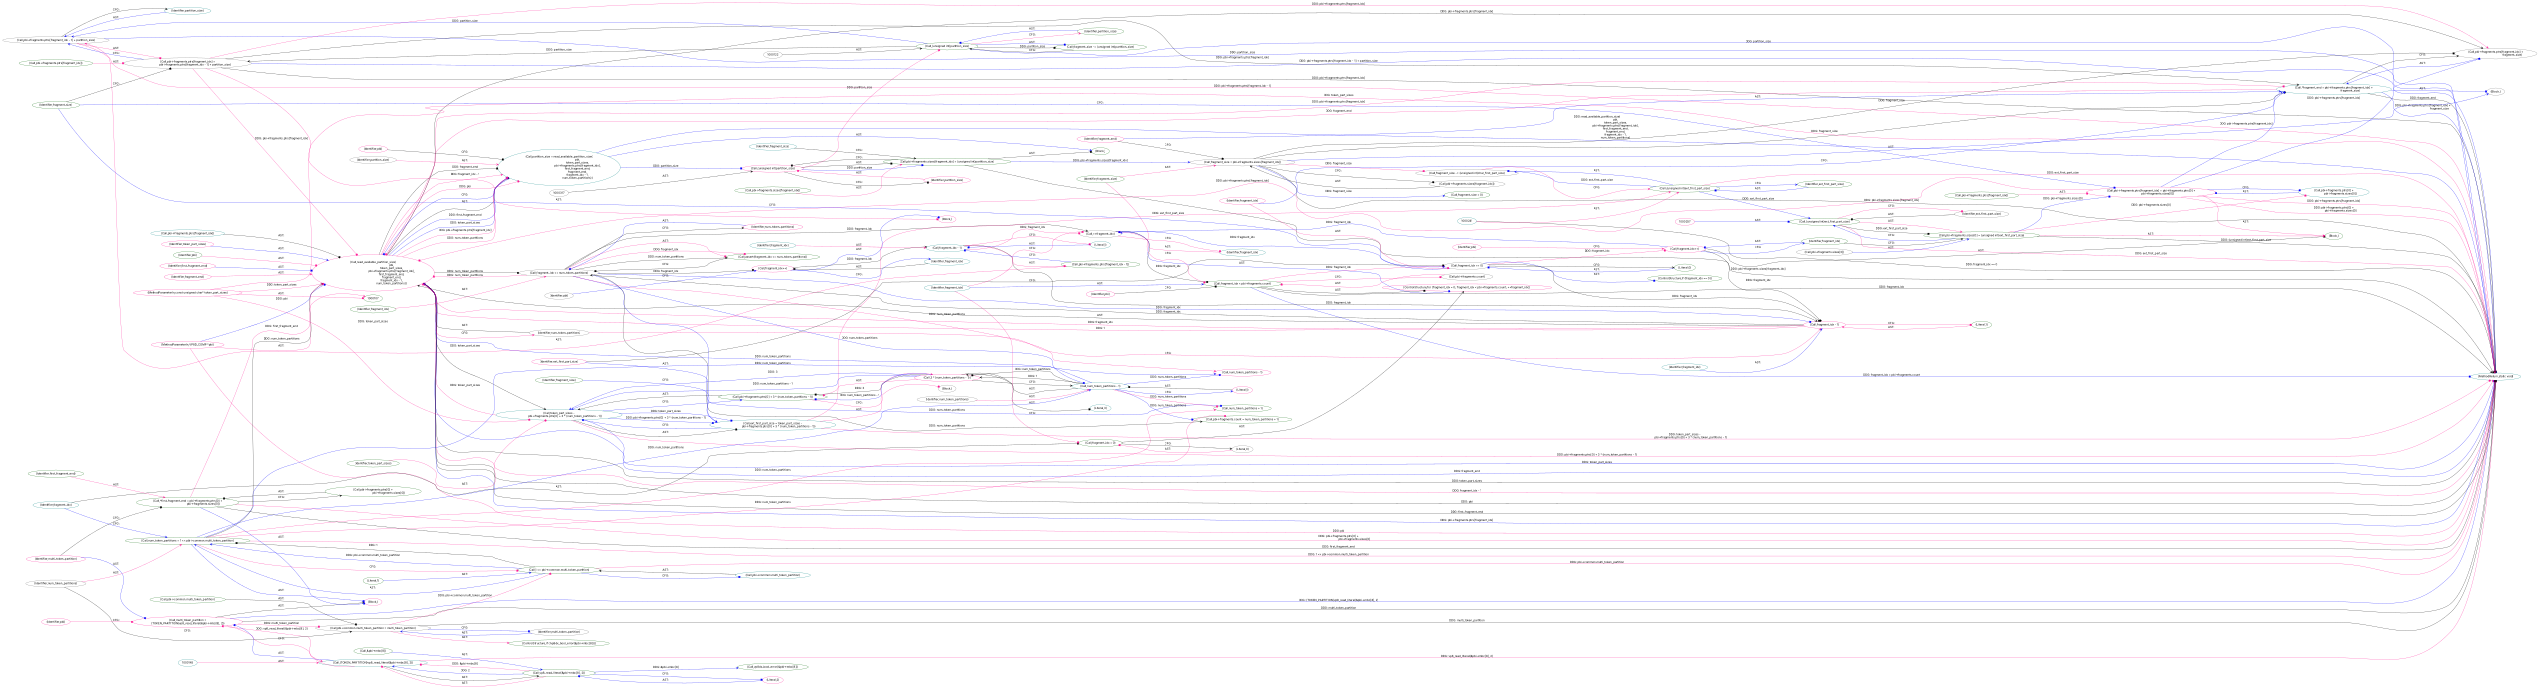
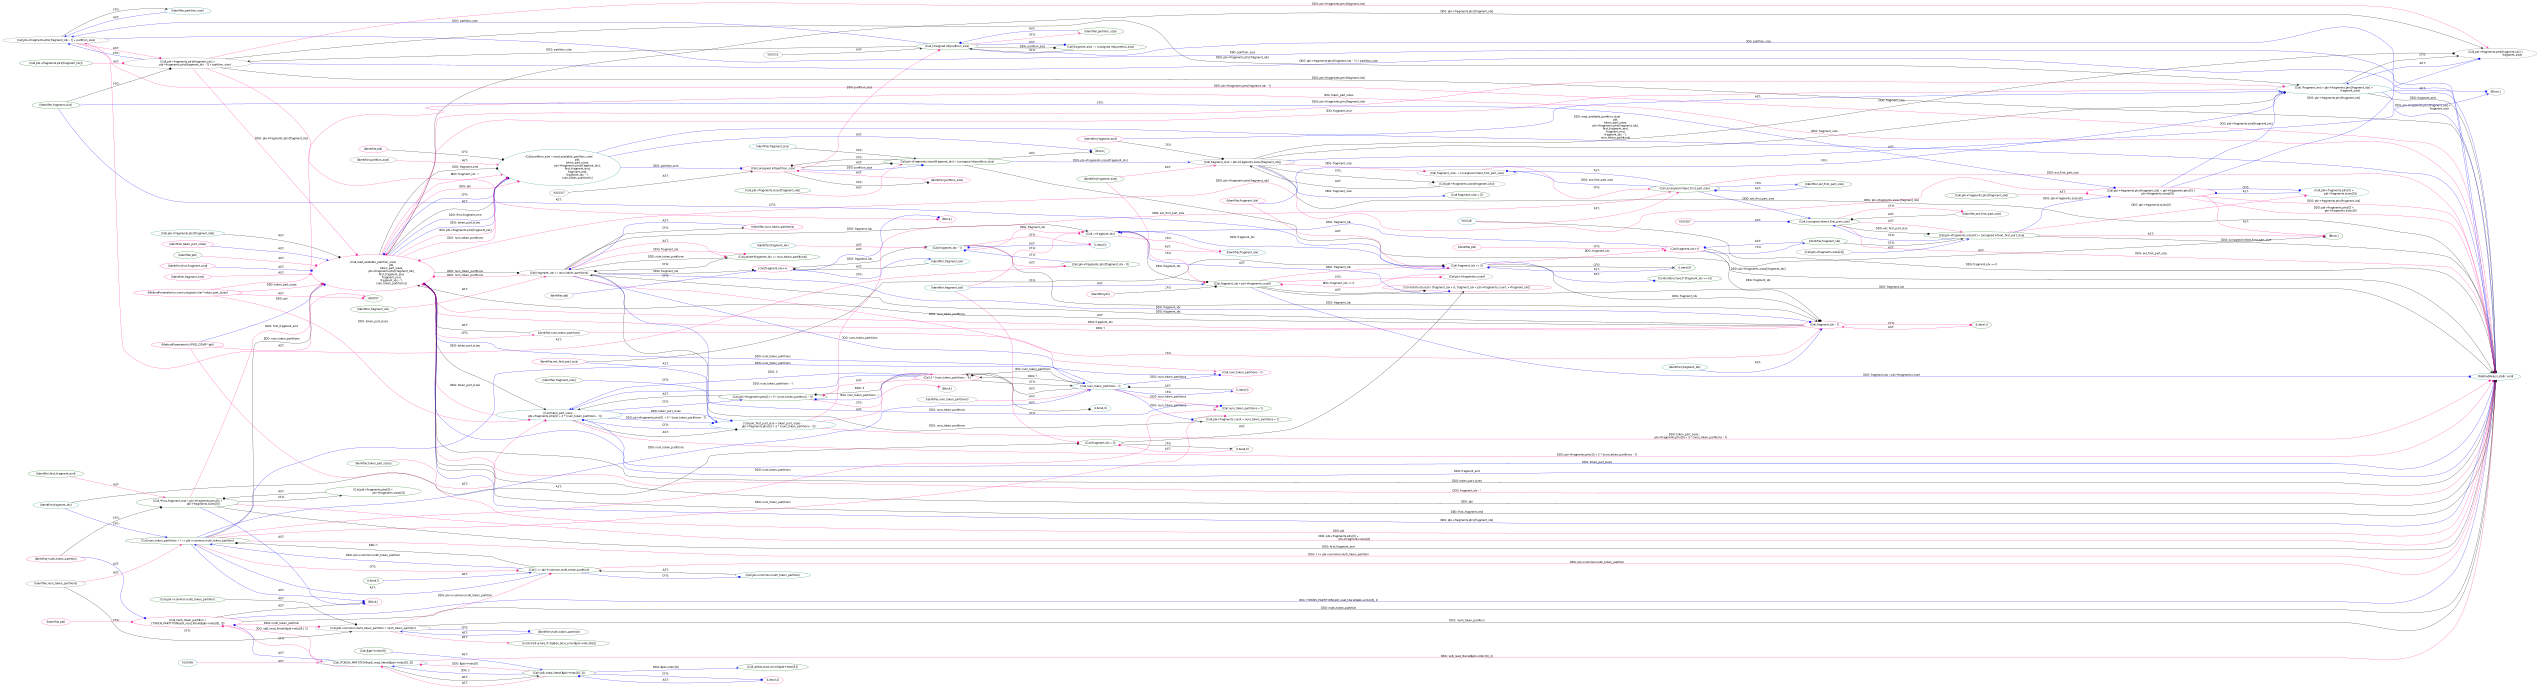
(1467, 173) -> (1467, 173)
(1339, 283) -> (1339, 283)
